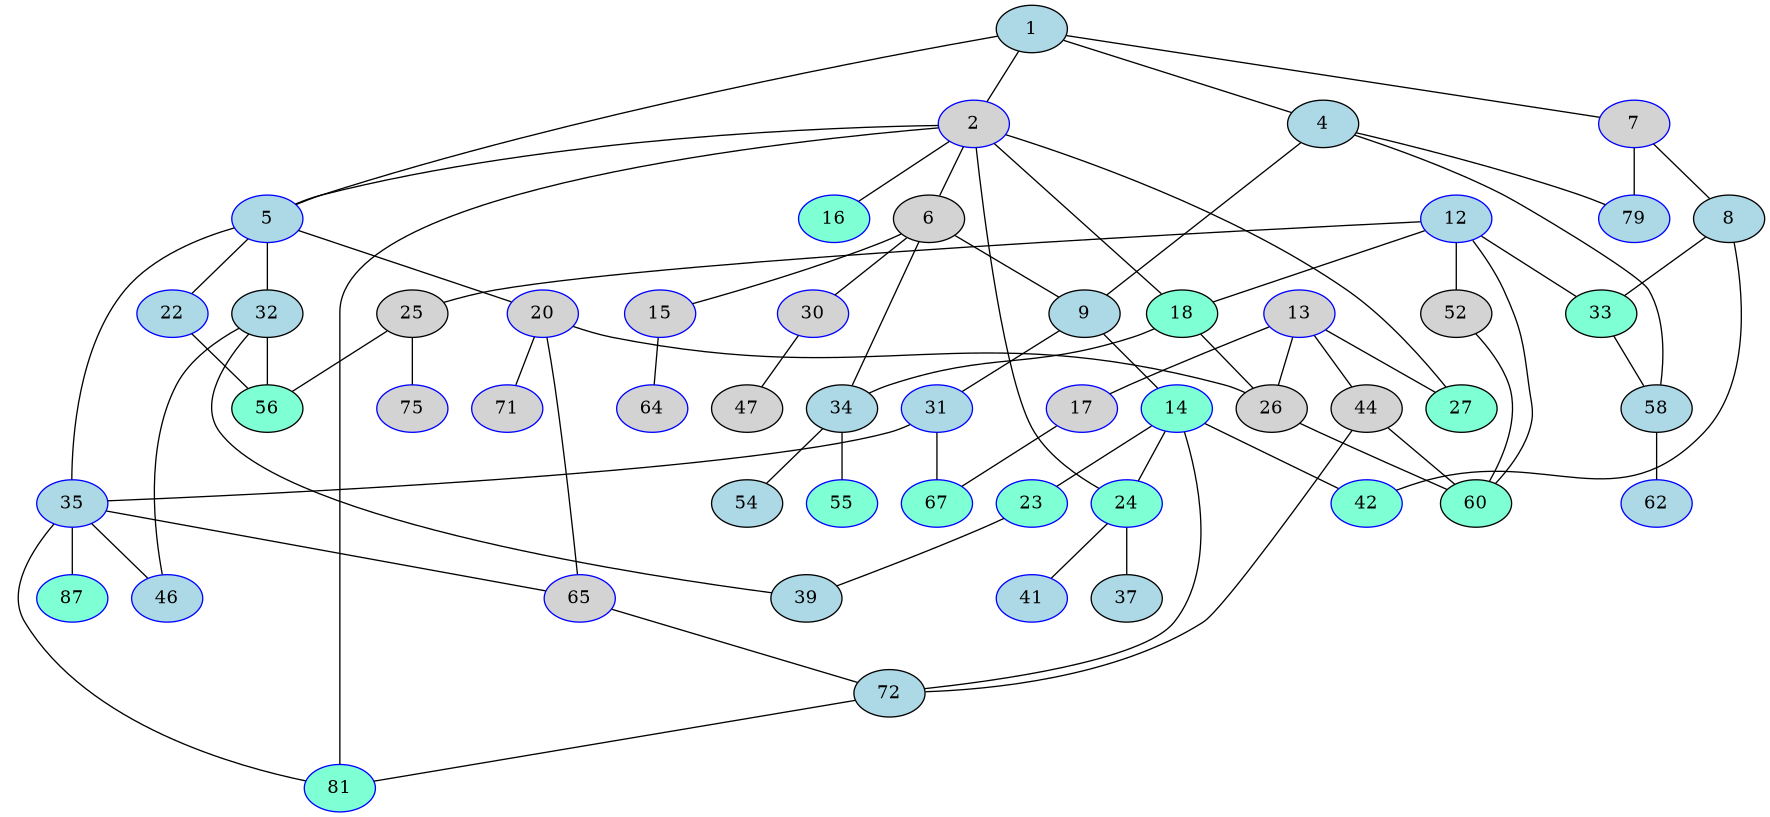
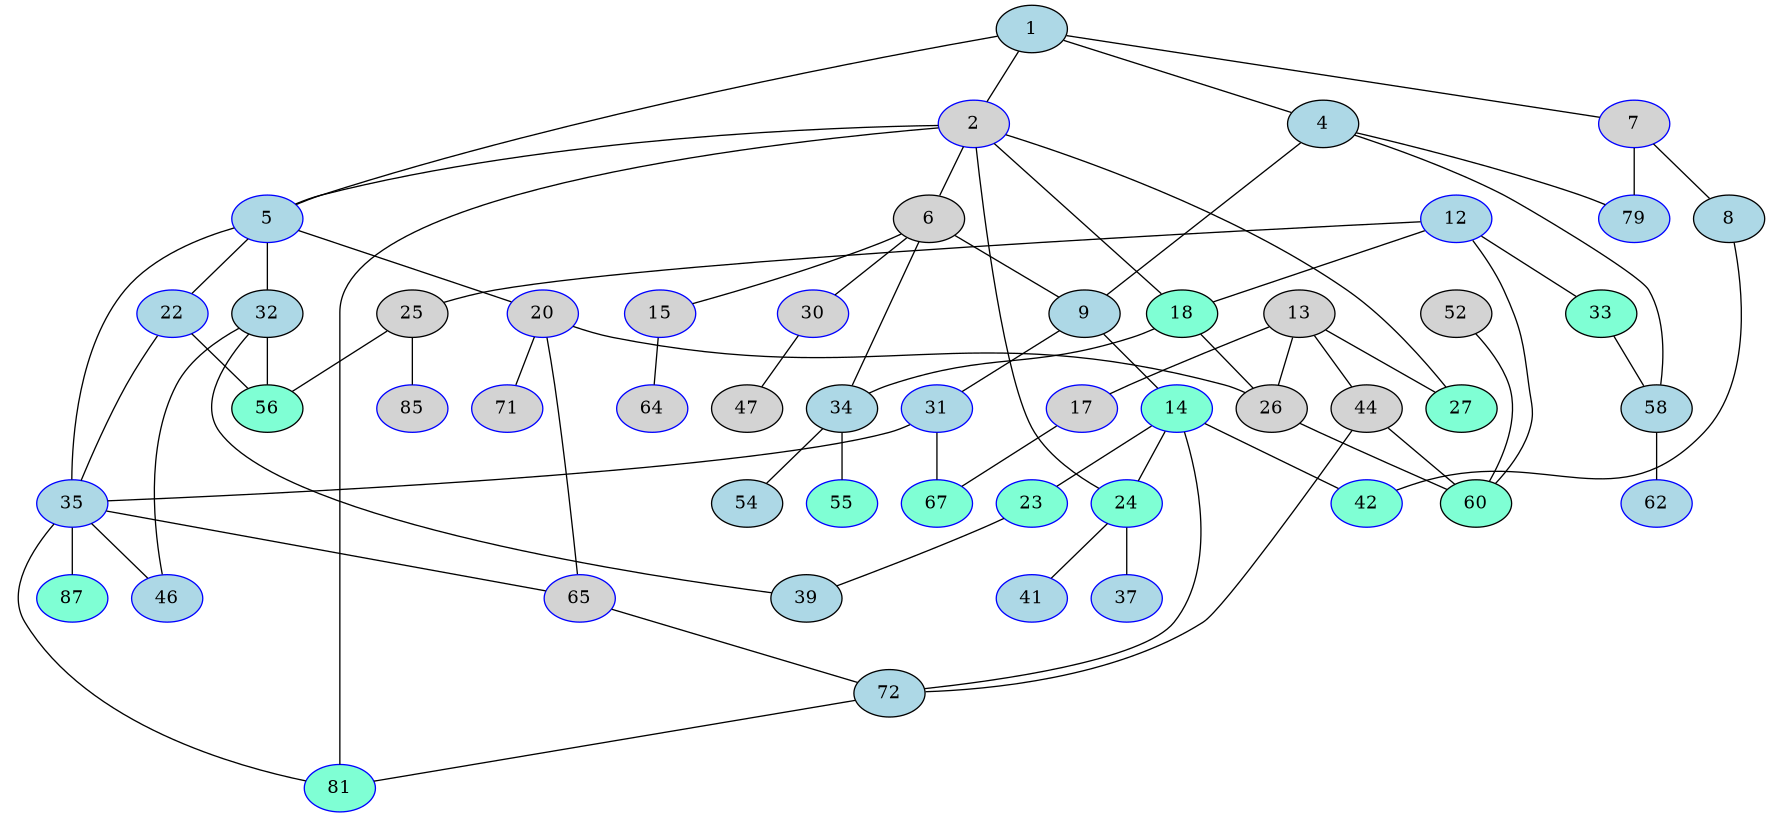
(834, 219) -> none
(1456, 266) -> none
(1665, 266) -> none
(1299, 314) -> (1299, 314)
none -> (115, 406)
(412, 409) -> (412, 409)
(1127, 598) -> (1127, 598)
